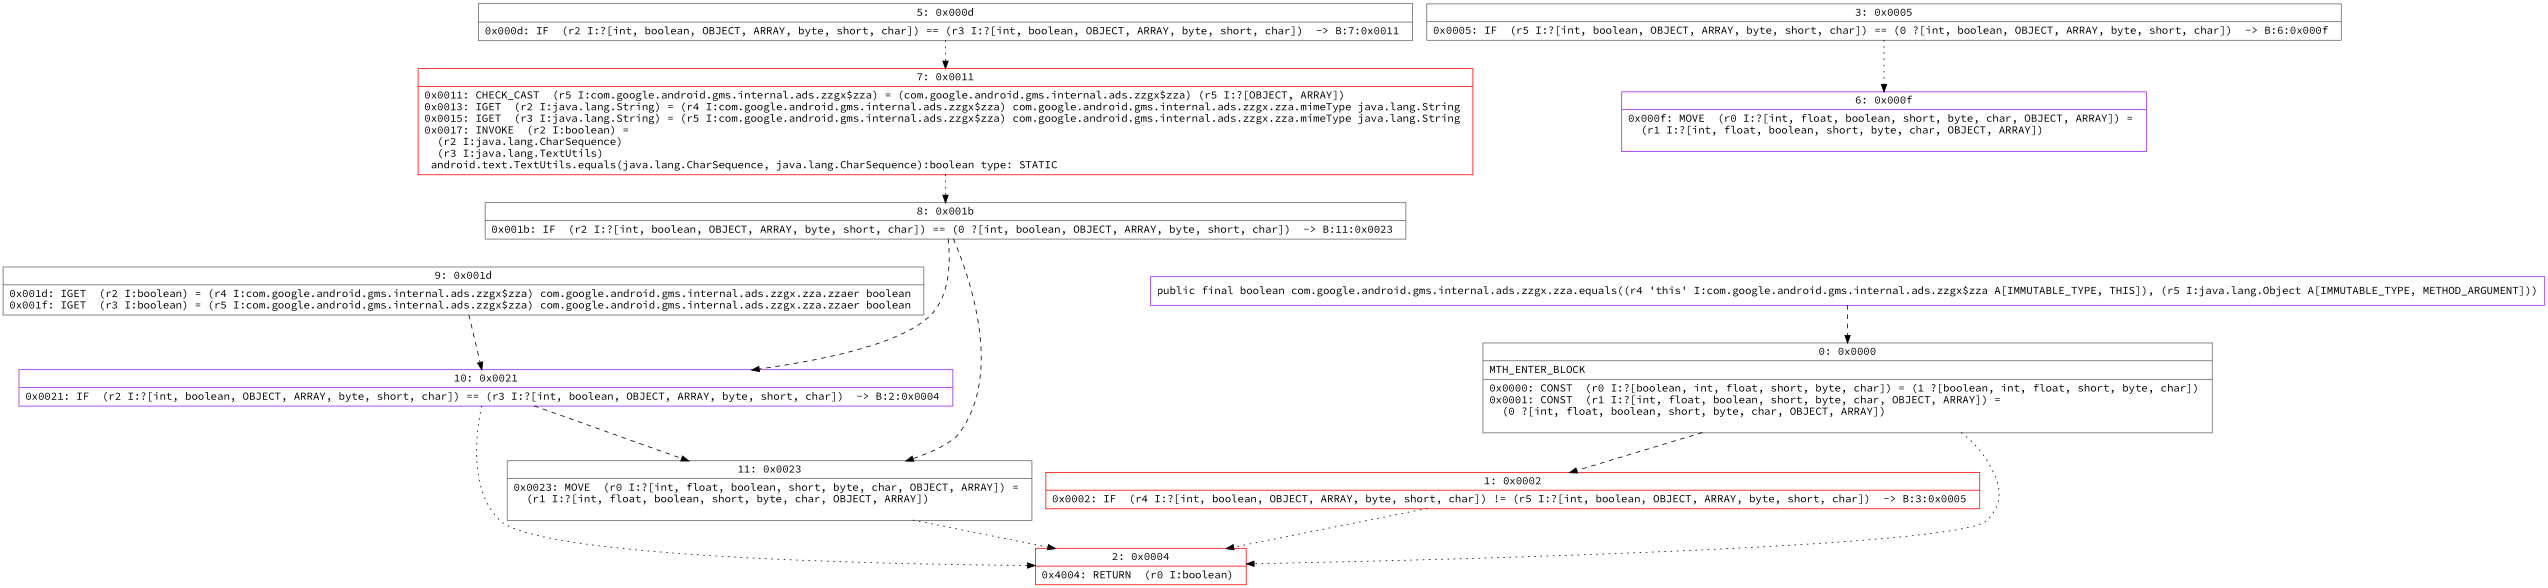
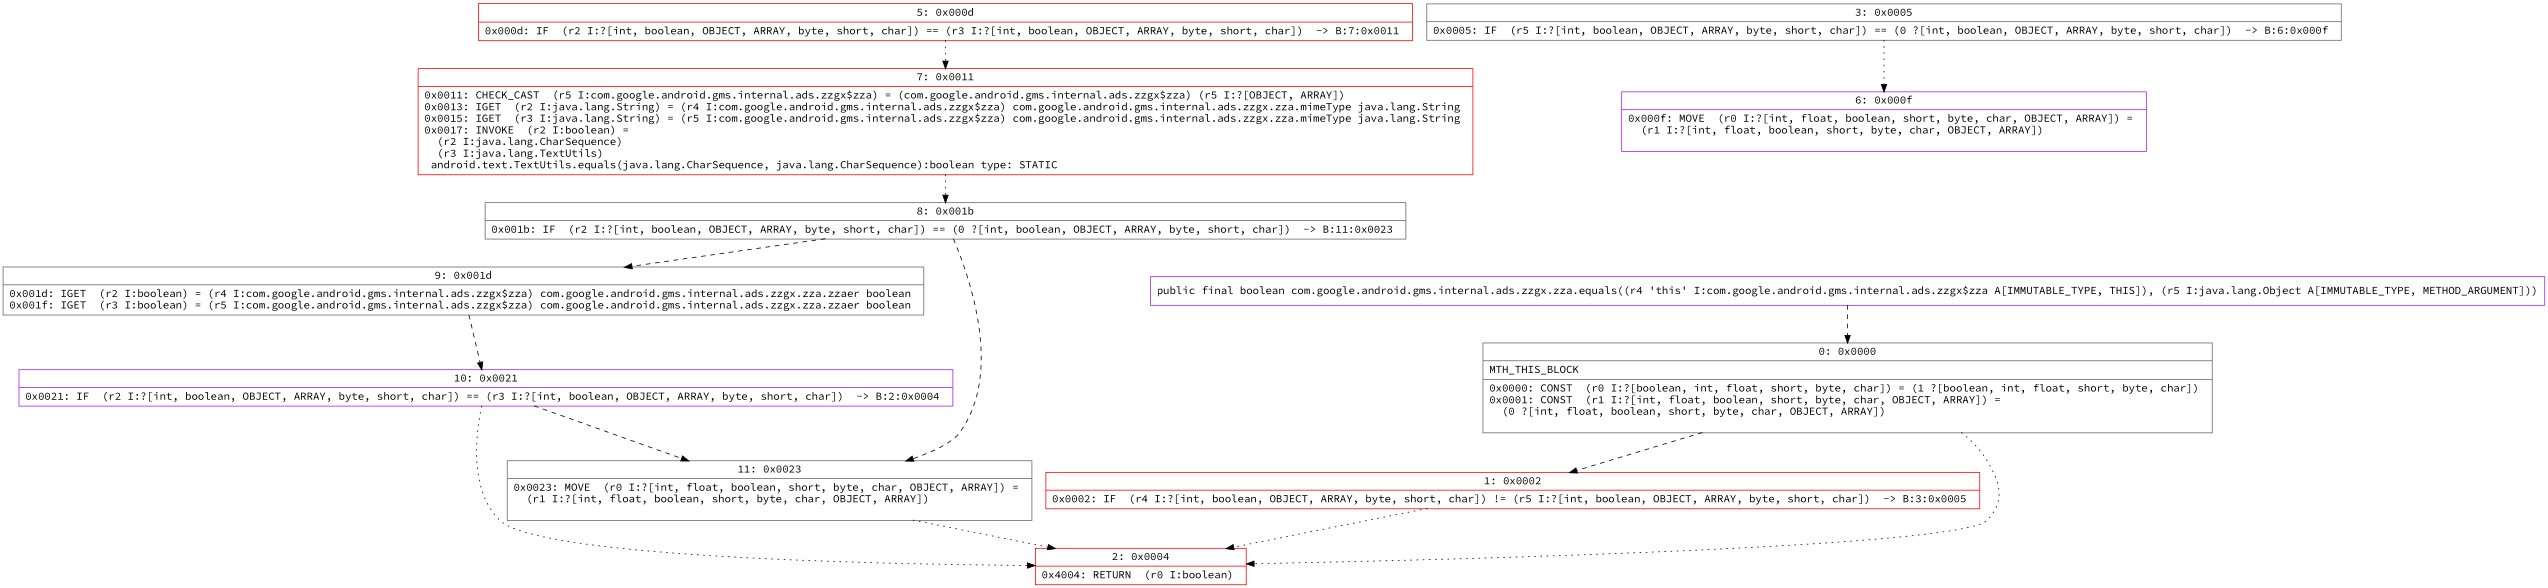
(945, 22) -> (945, 22)
(887, 340) -> (729, 252)
(1537, 370) -> (1534, 370)
